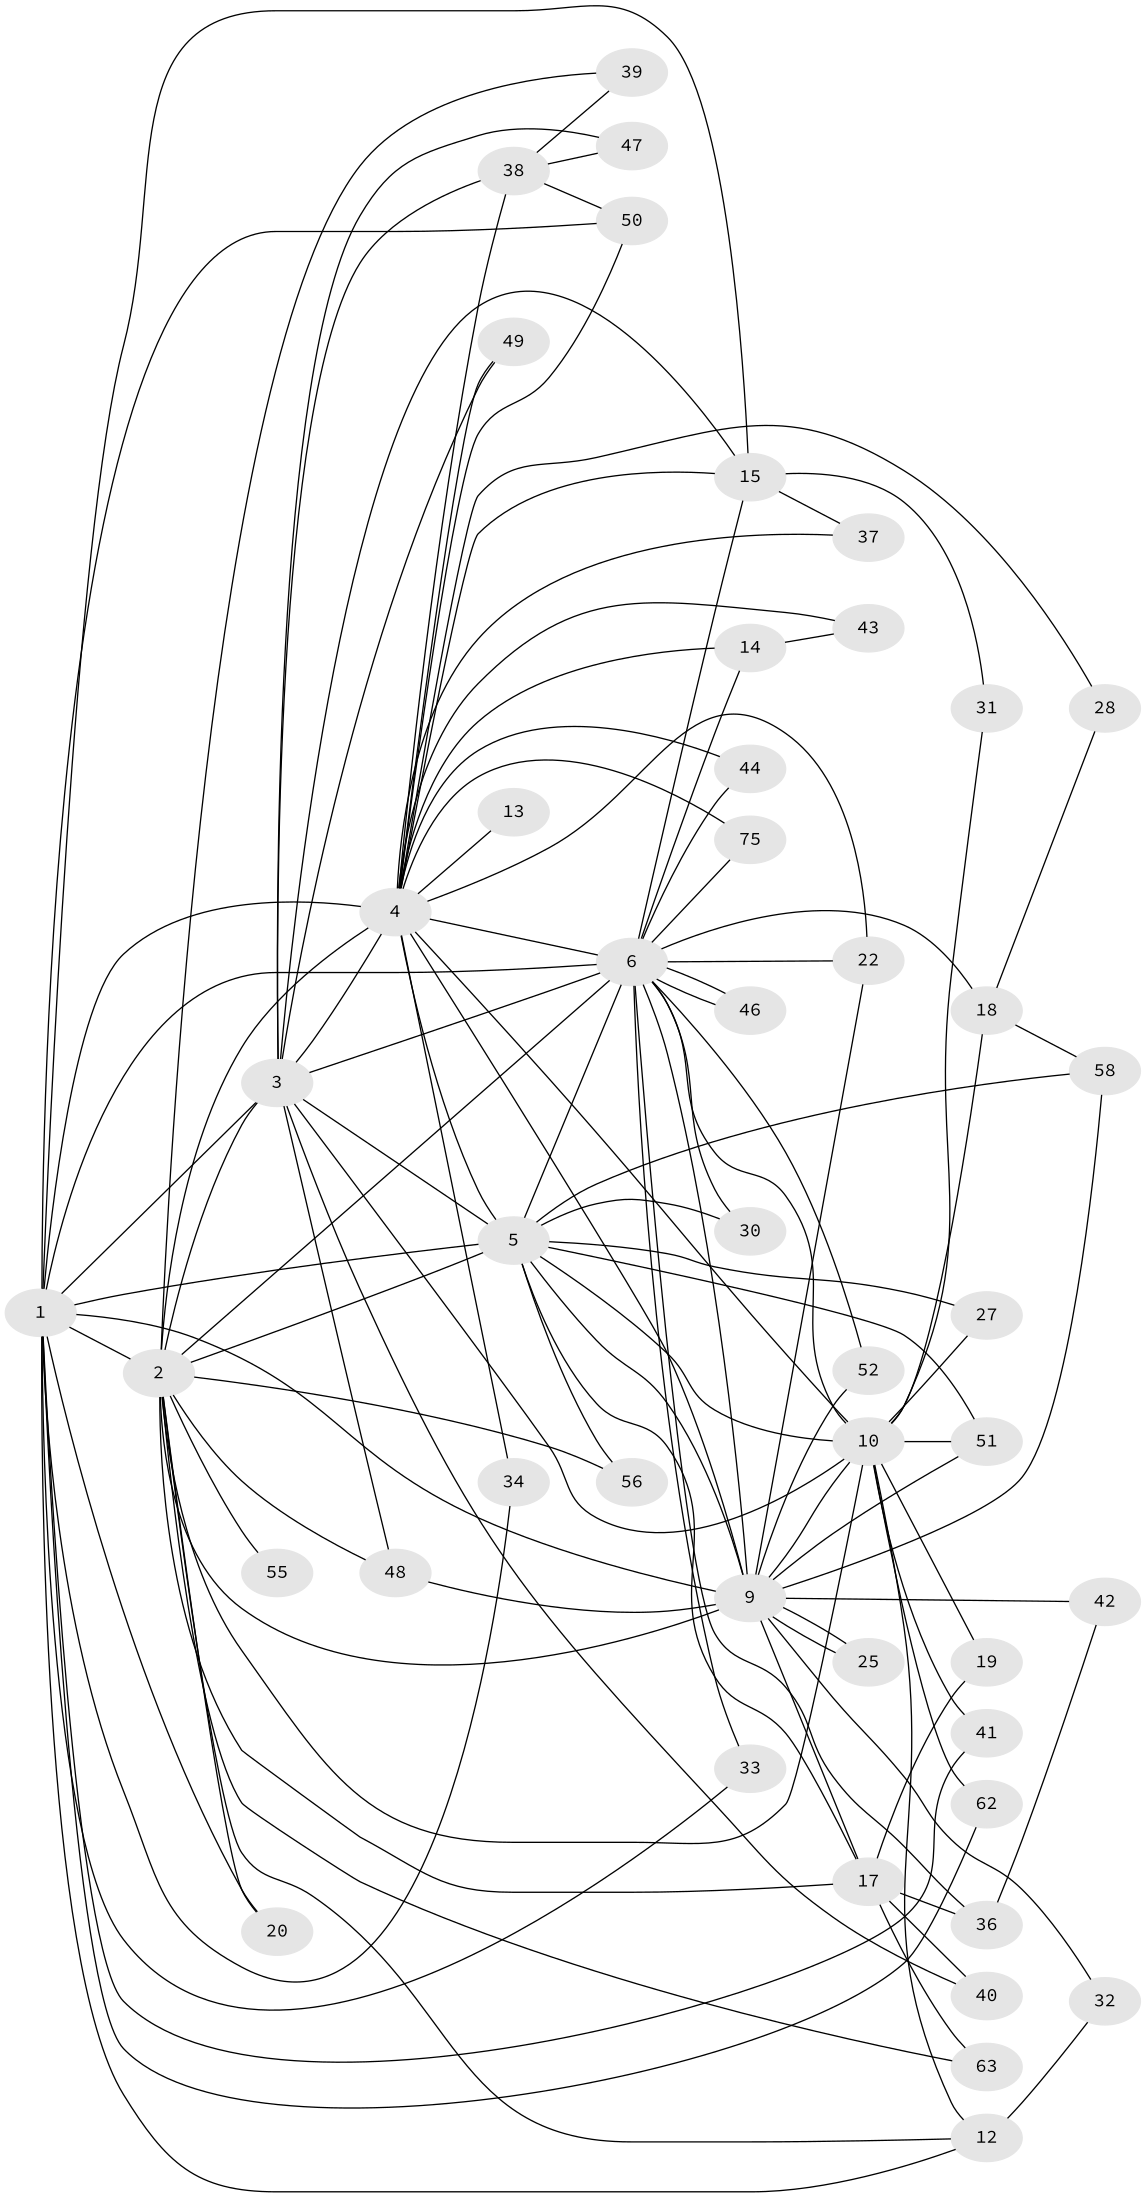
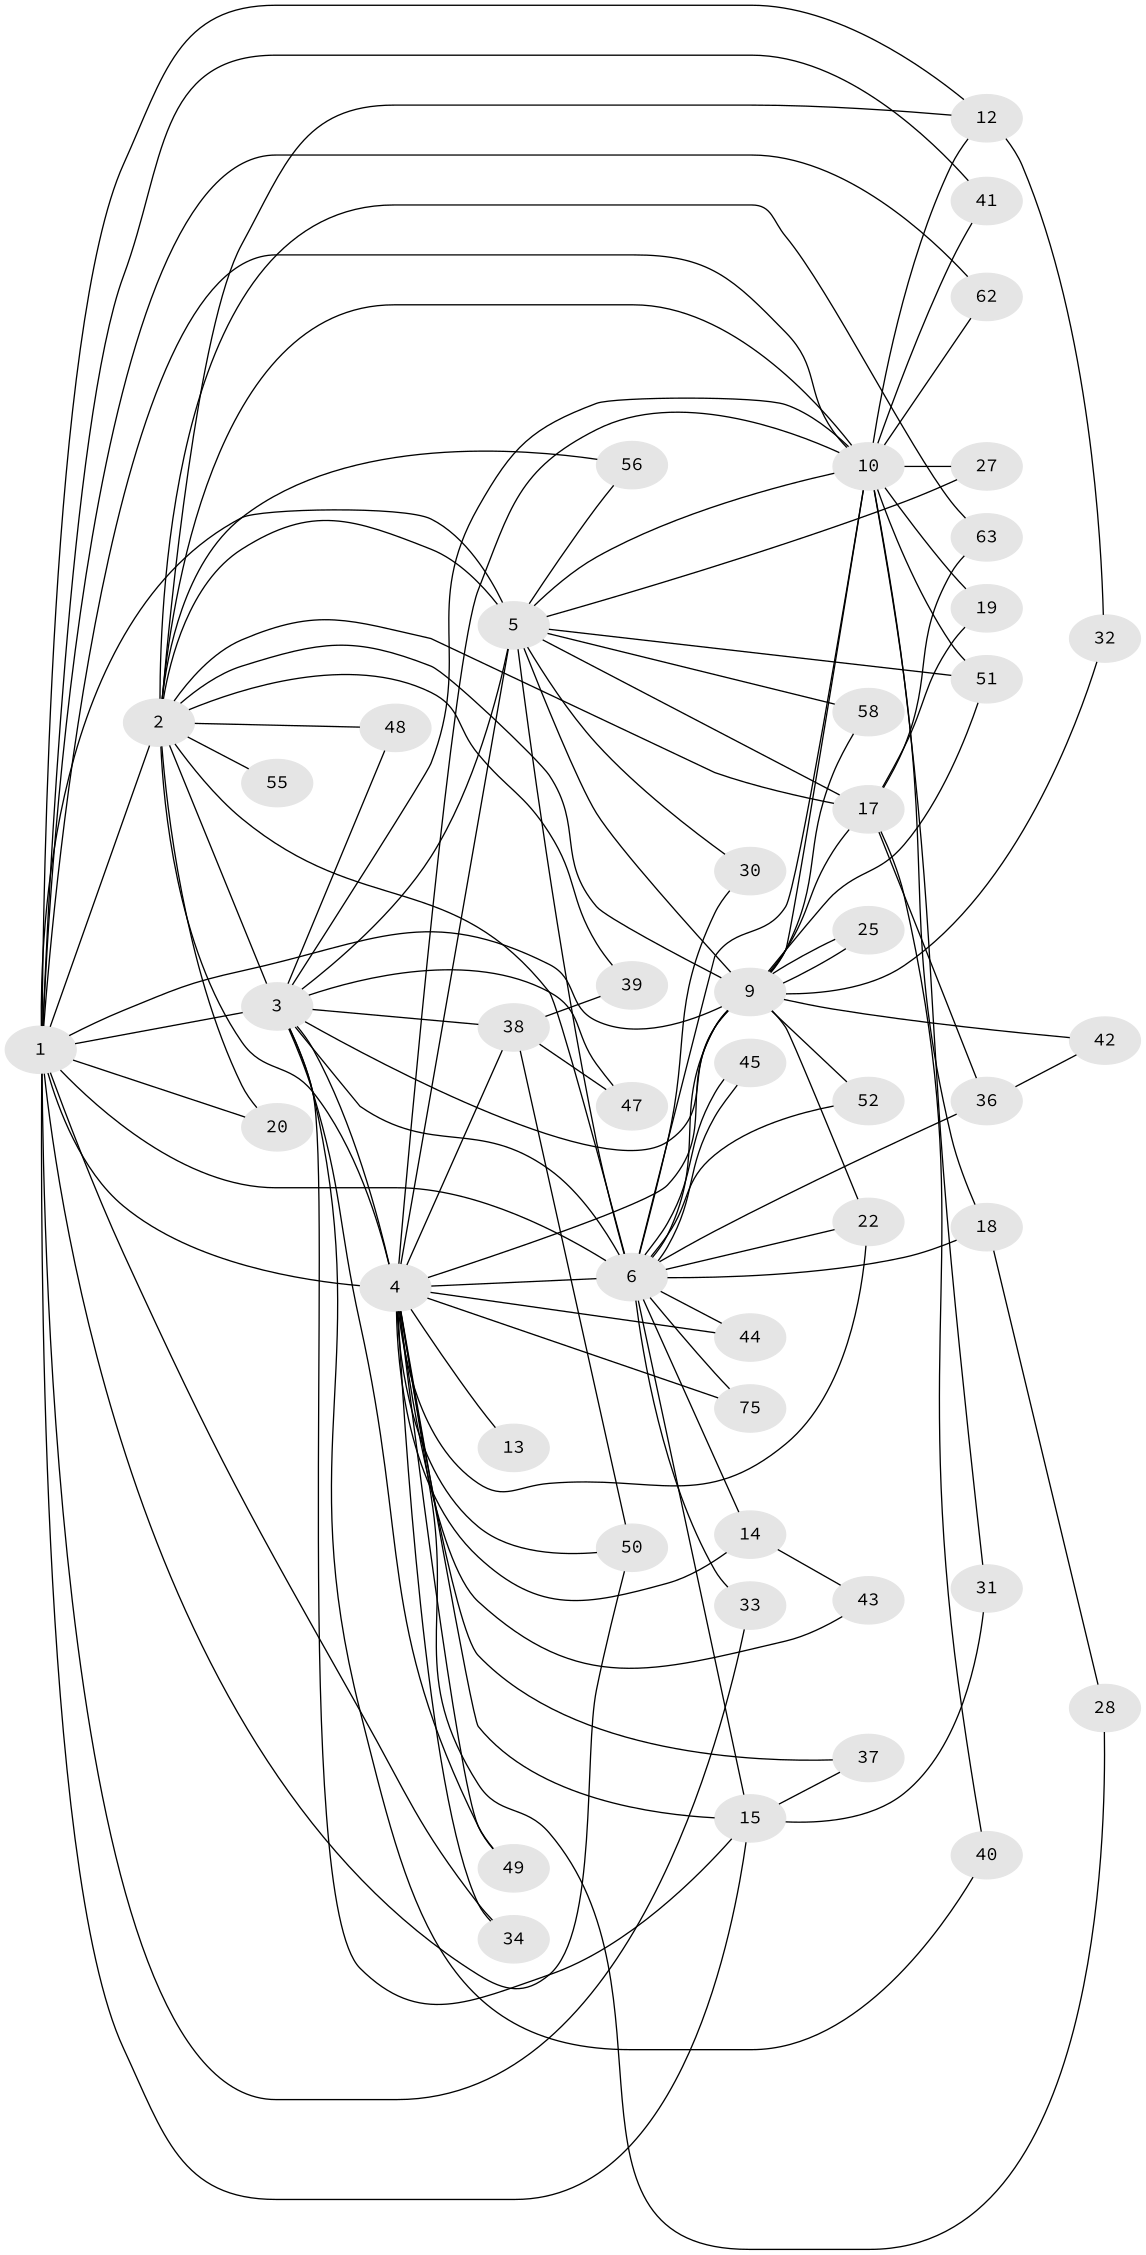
none -> (208, 300)
(750, 1011) -> (750, 1063)
(1046, 1041) -> none
(571, 1609) -> (550, 1135)
